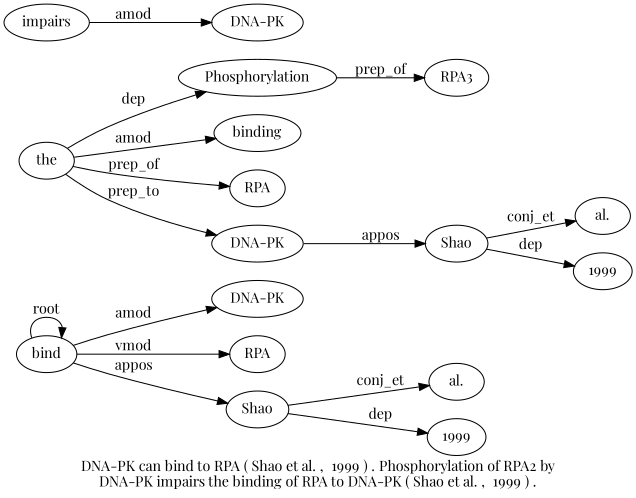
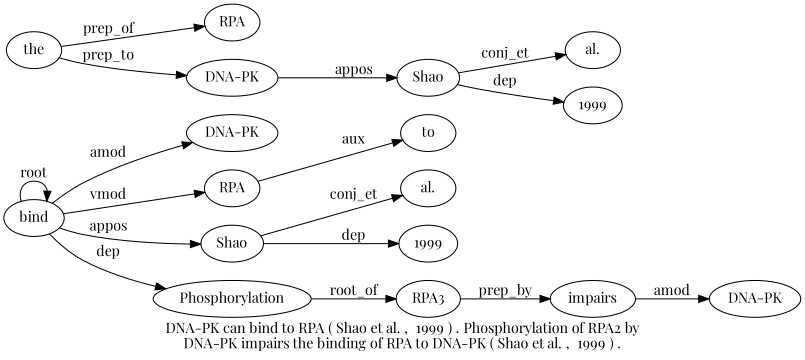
(381, 70) -> (354, 291)
(130, 118) -> (99, 268)
(257, 133) -> none
none -> (428, 133)
none -> (500, 299)
